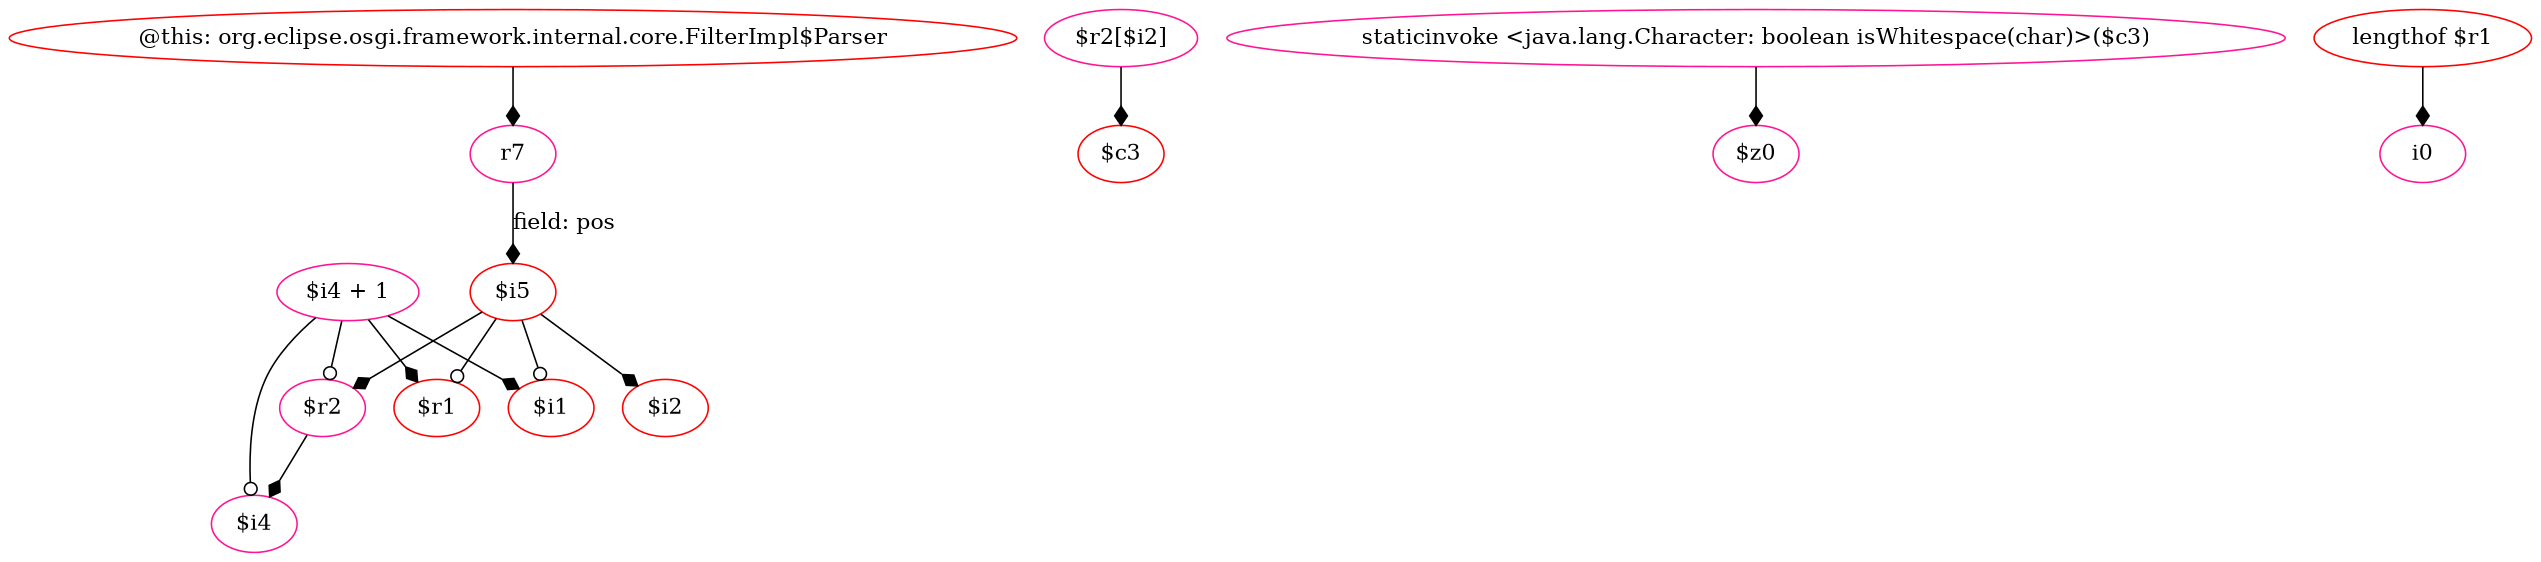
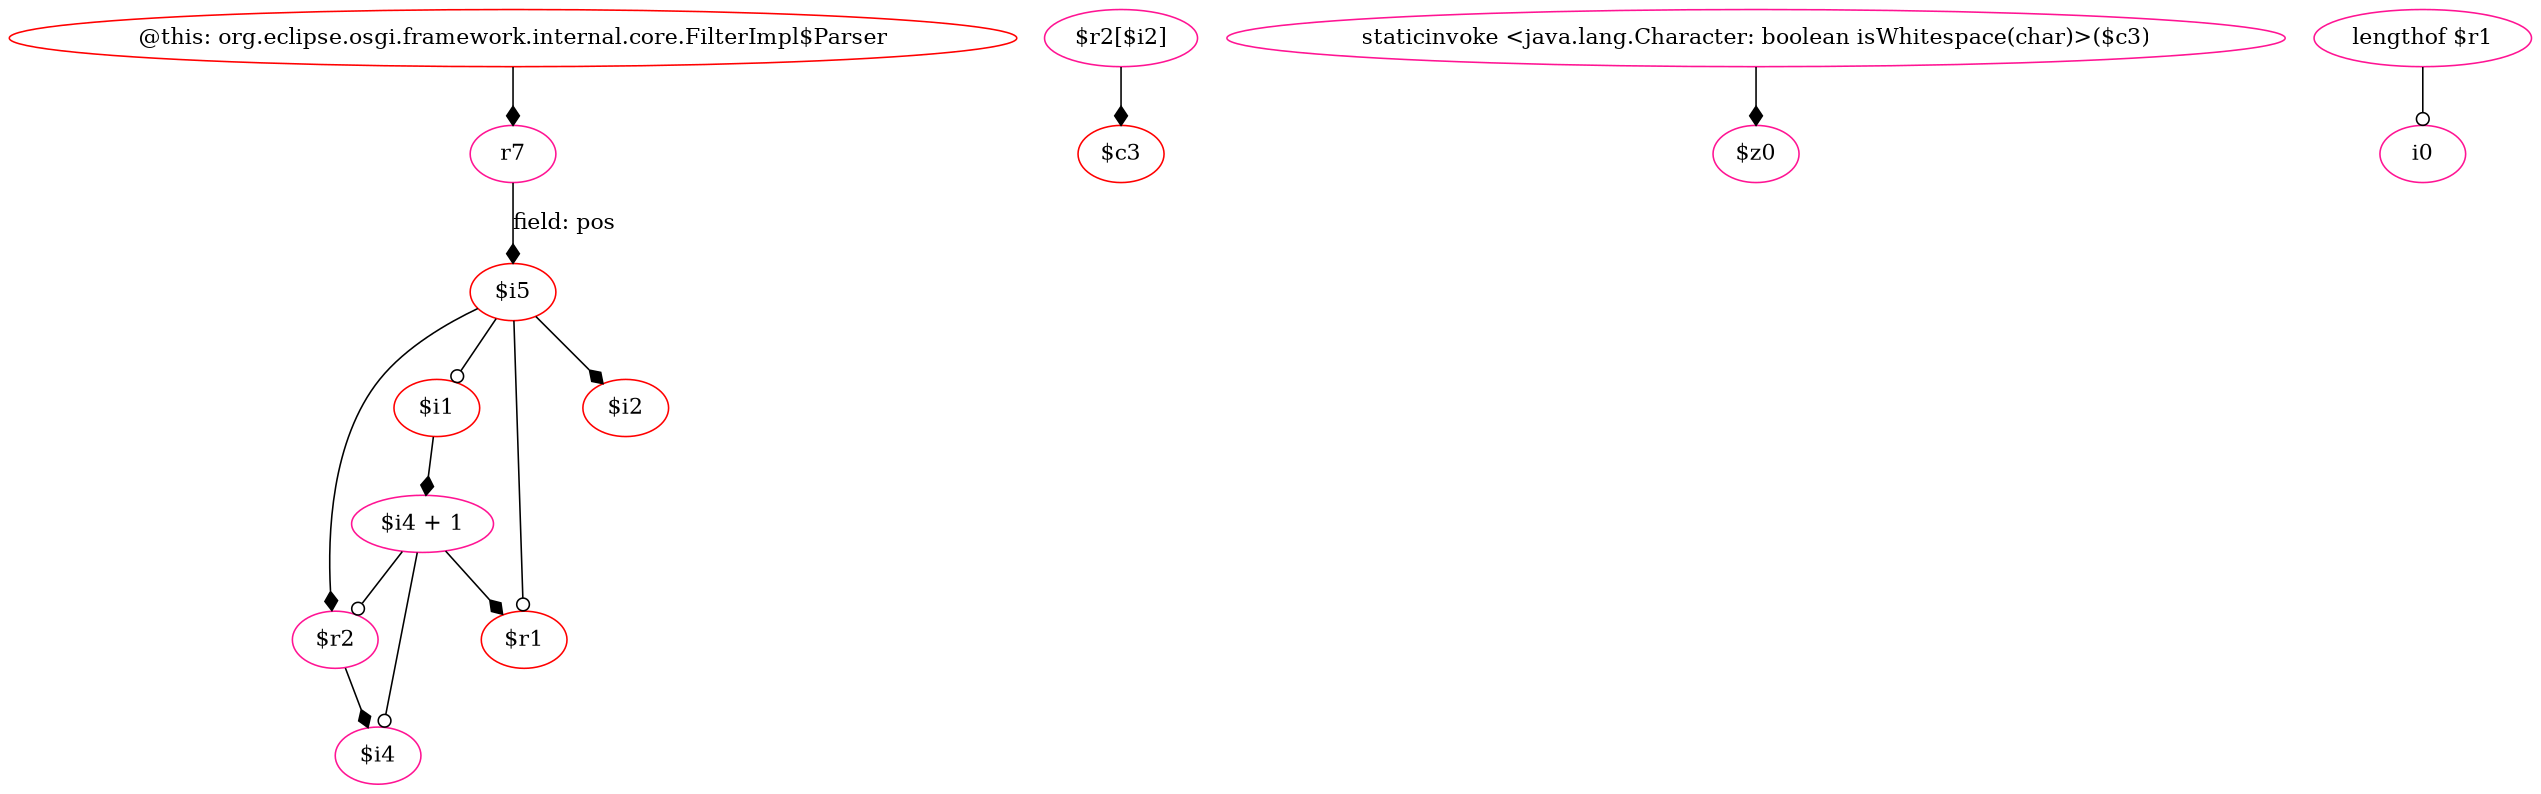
(2423, 38) -> (2423, 38)
(2423, 87) -> (2423, 90)
(445, 348) -> (431, 456)
